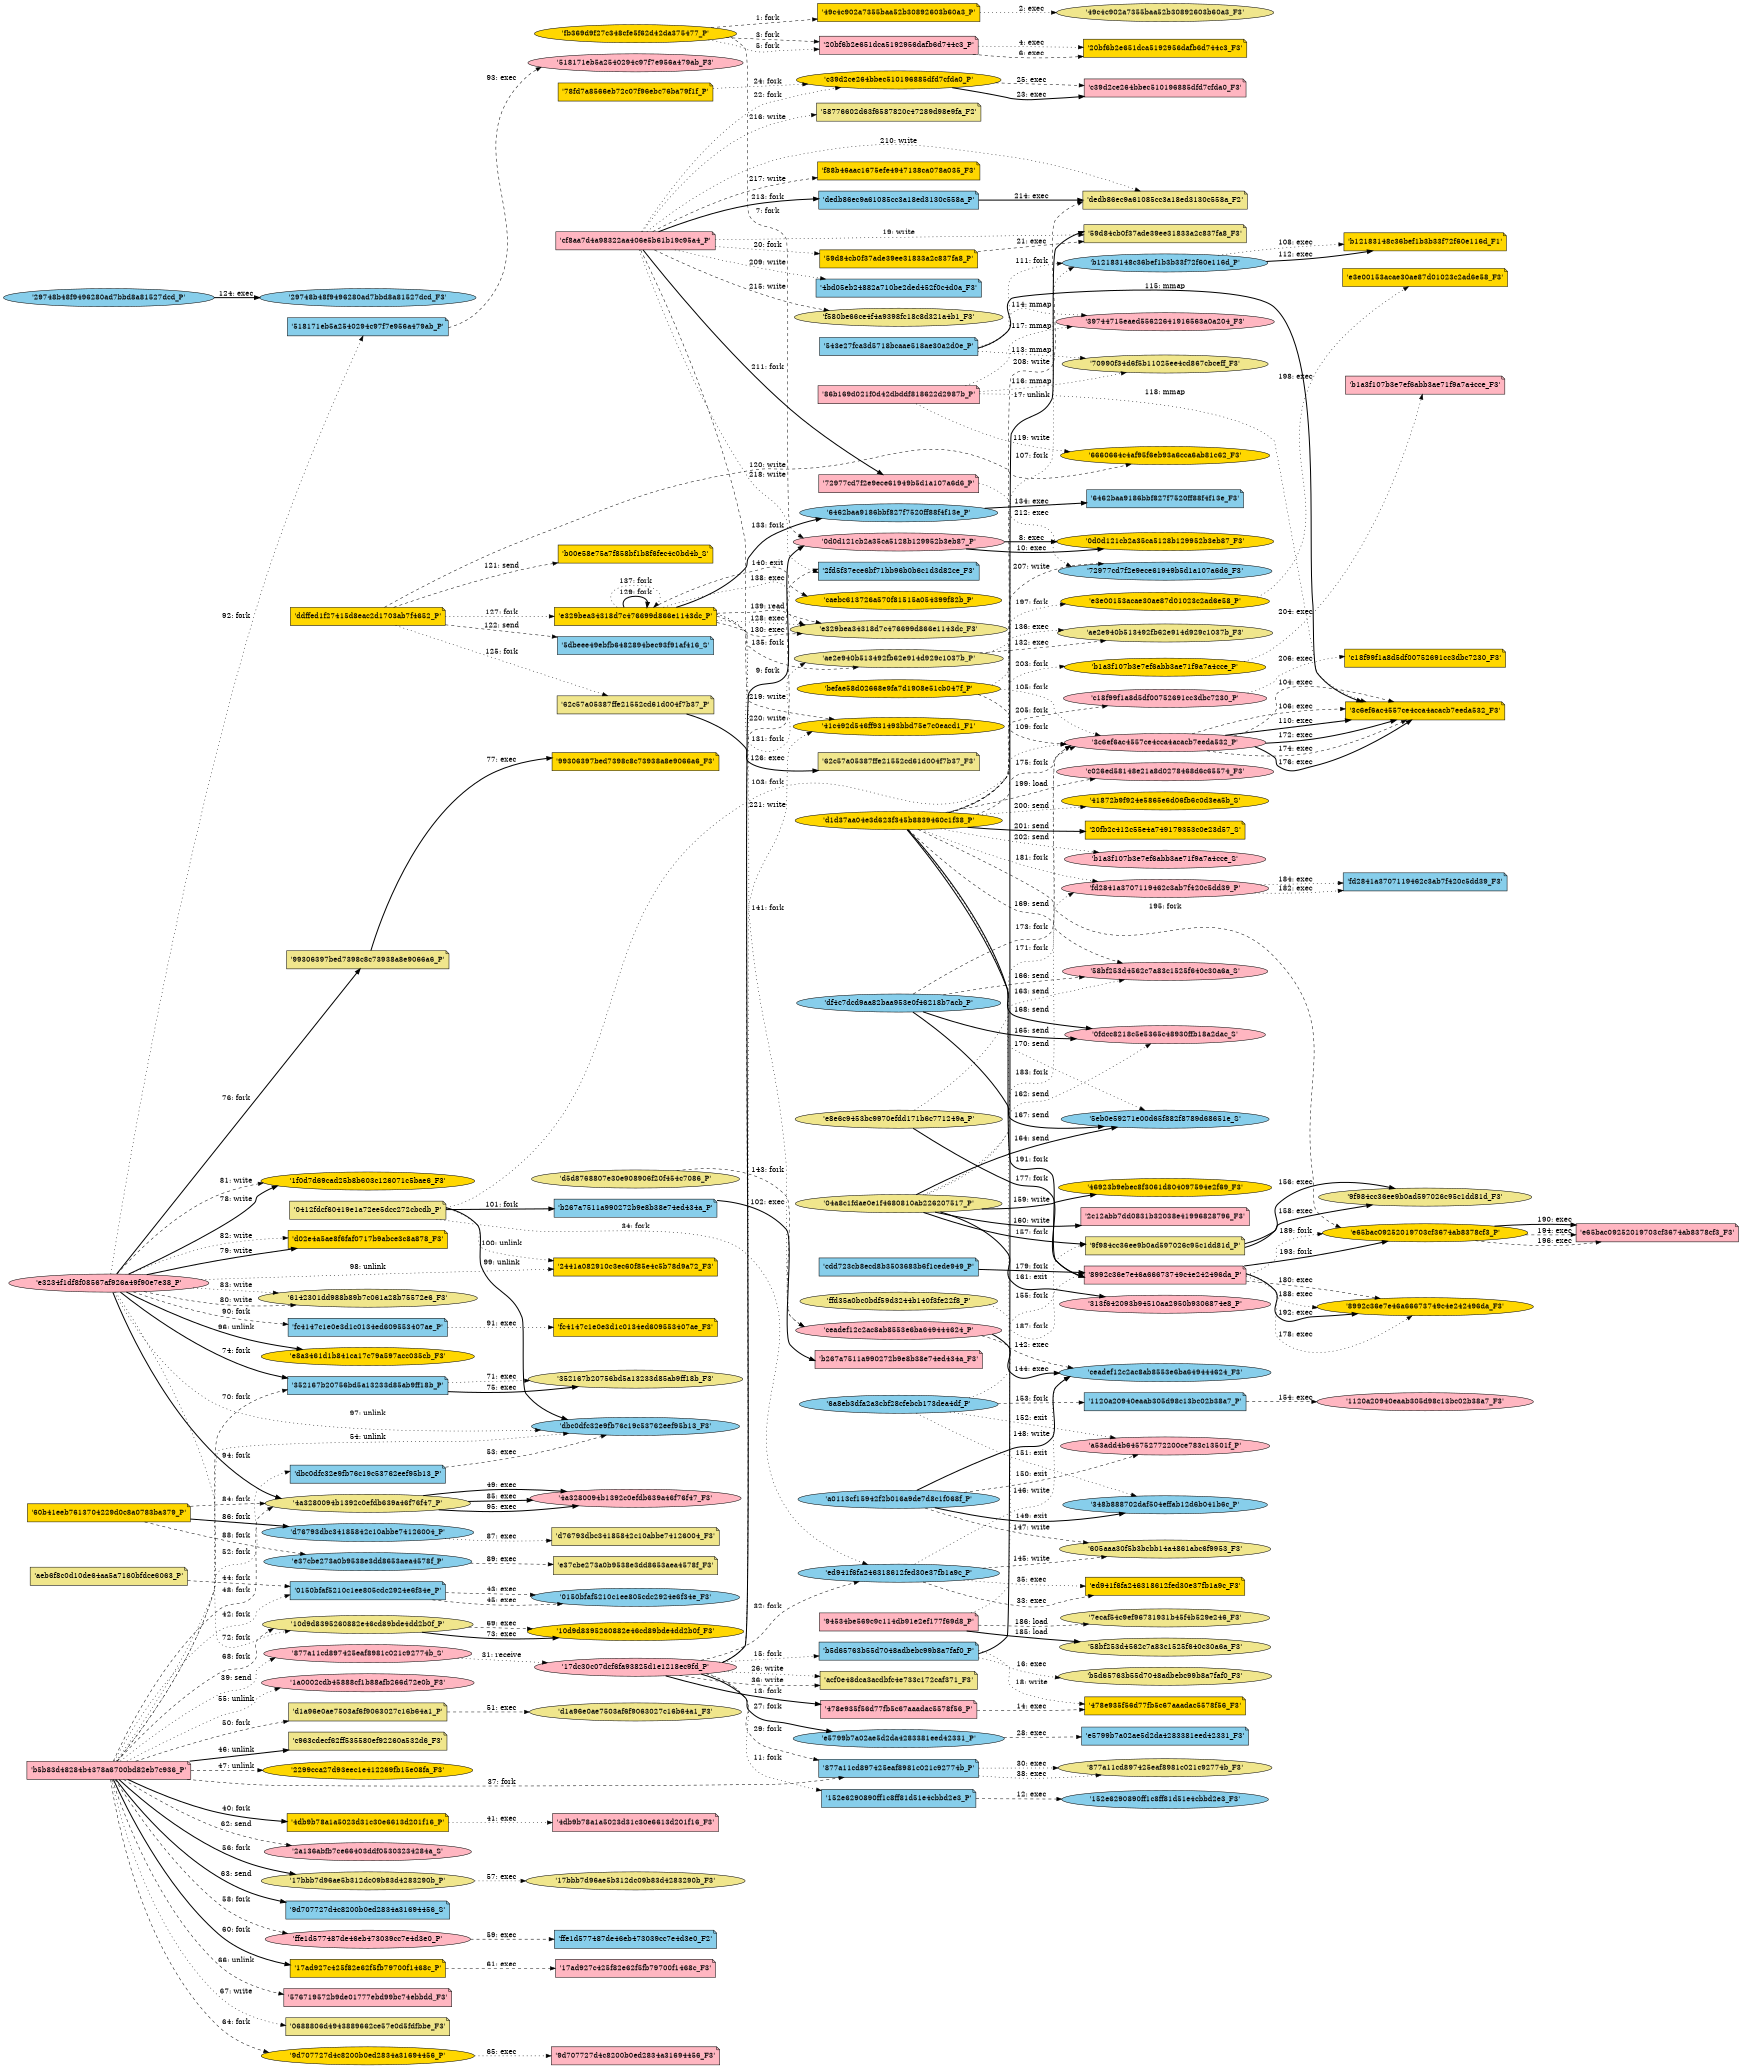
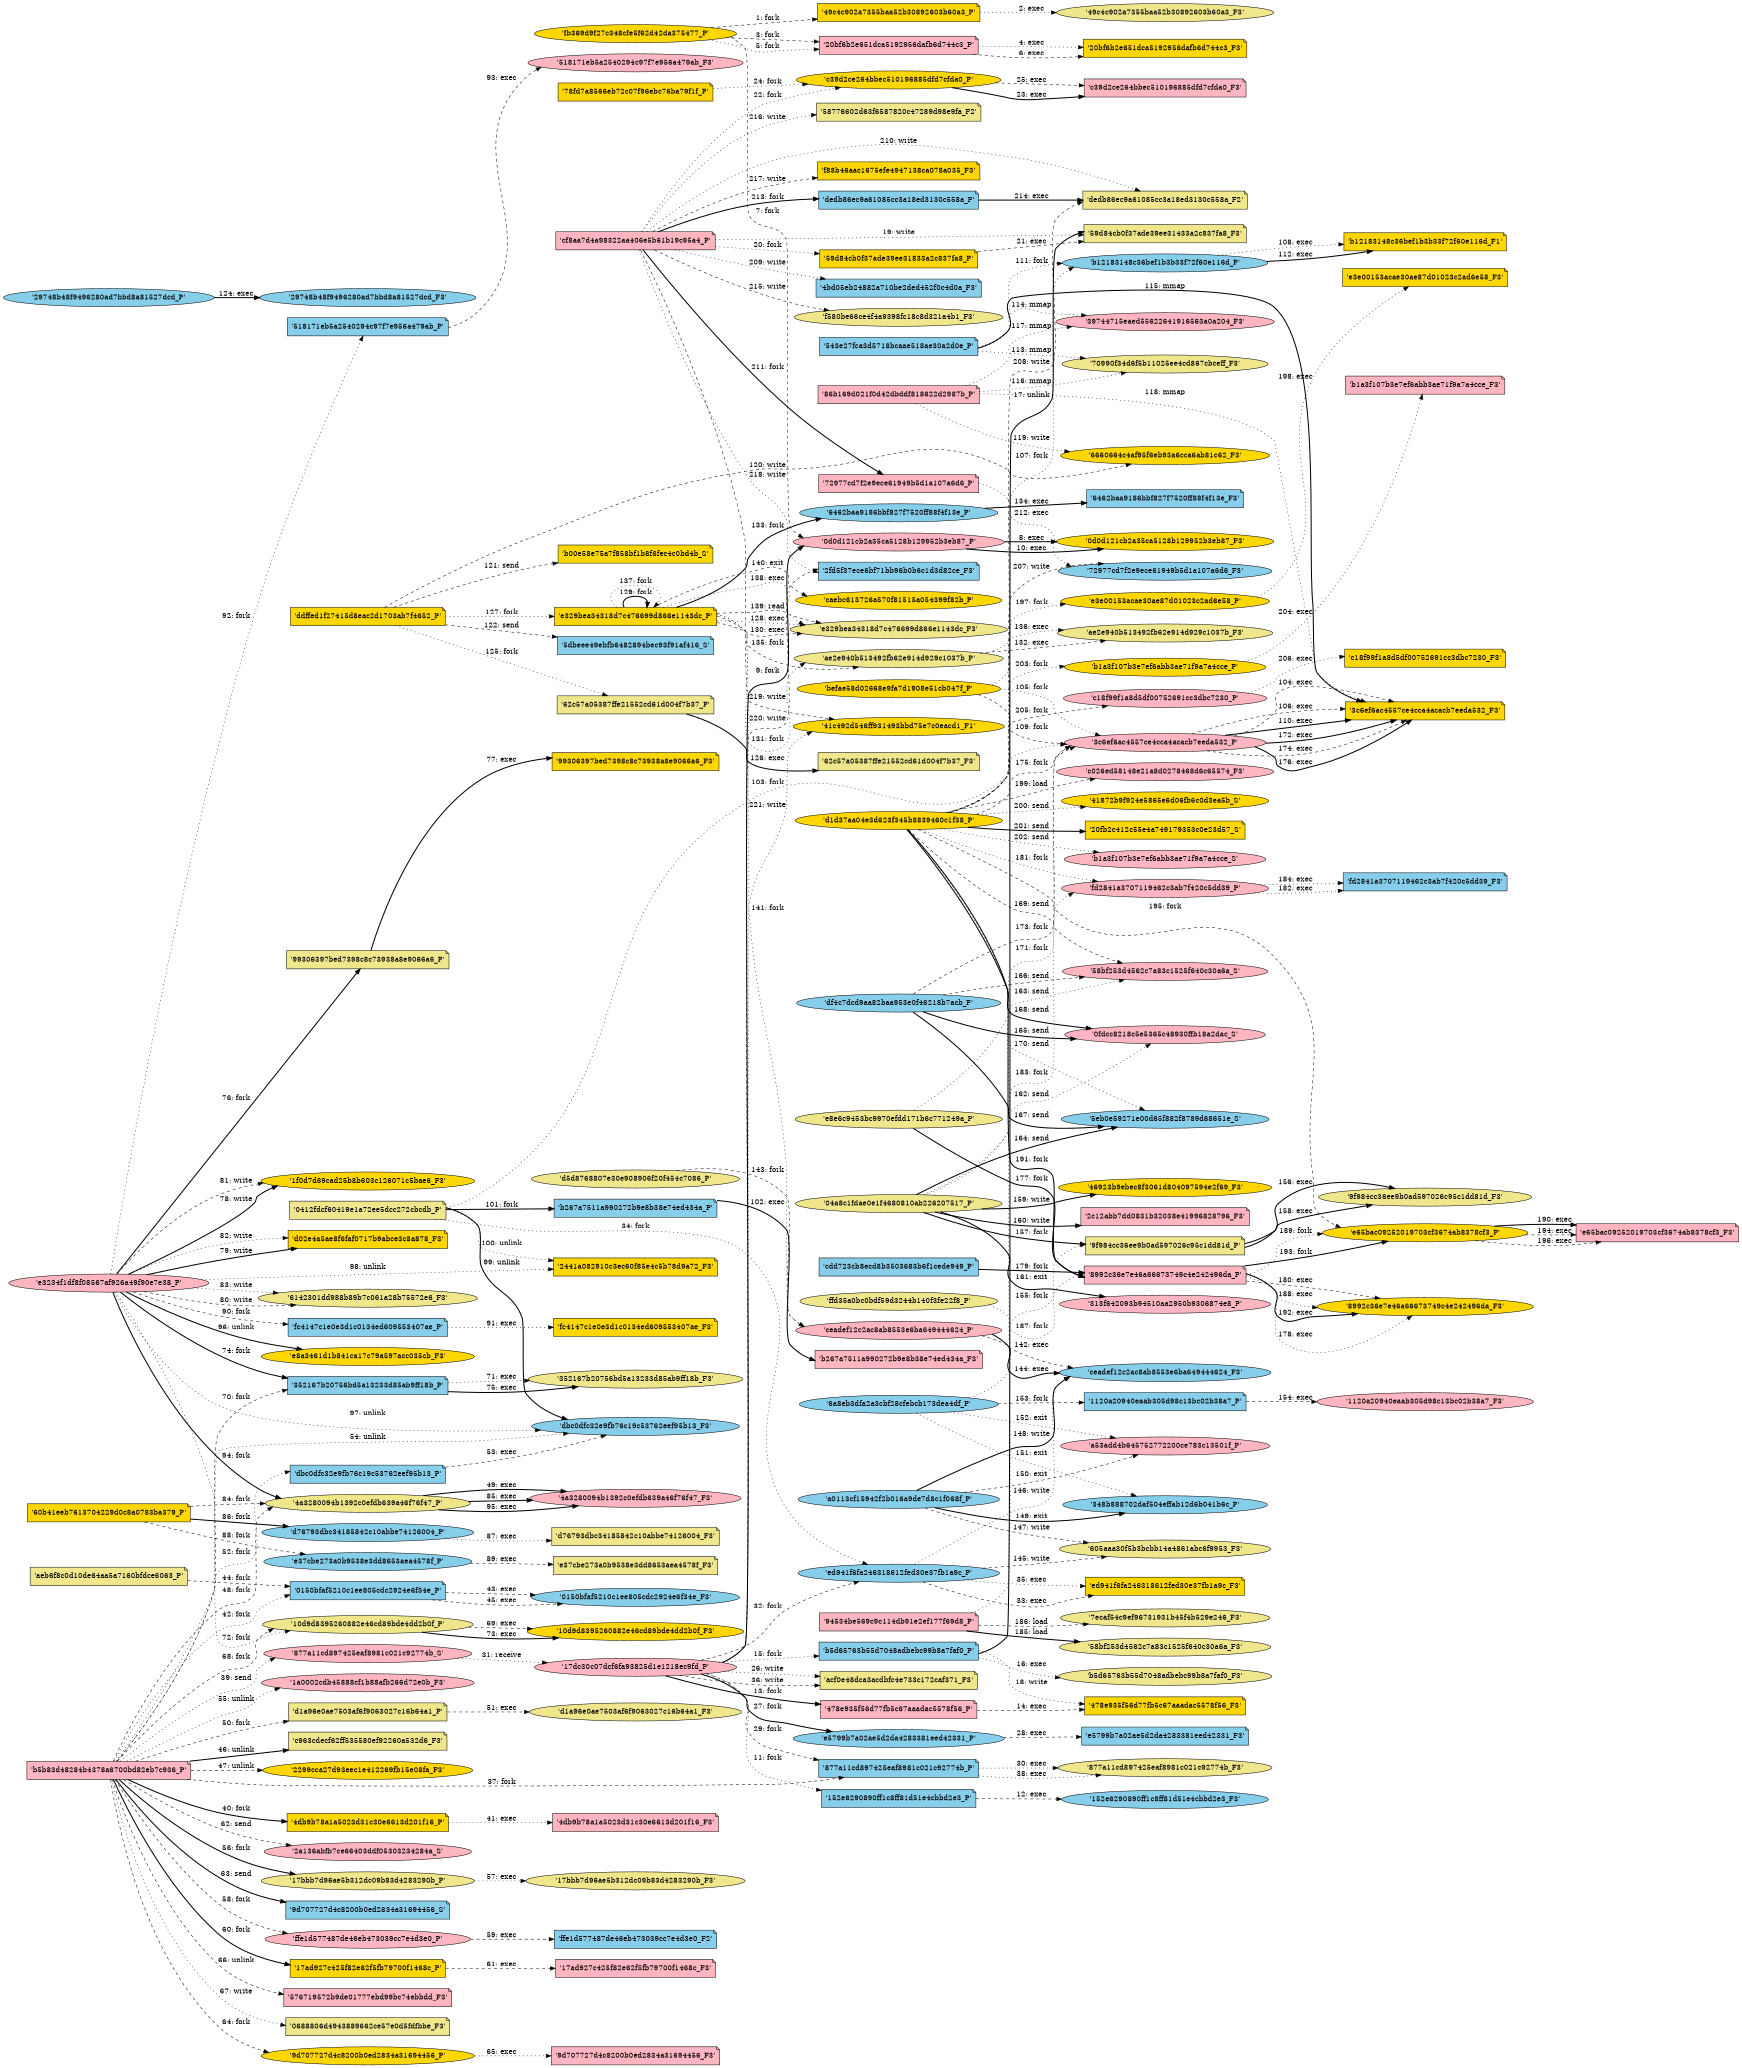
(1165, 234) -> (1165, 234)
